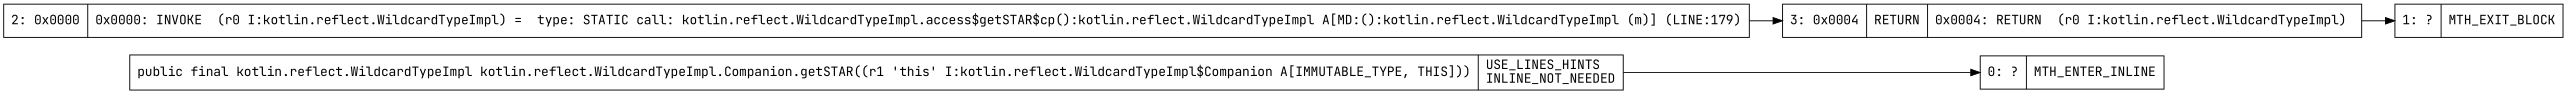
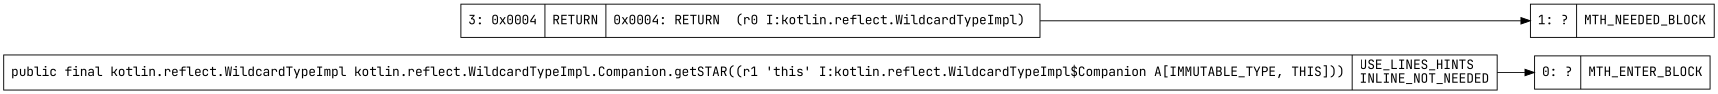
(2502, 20) -> (1645, 20)
(877, 21) -> none
(2095, 72) -> (1645, 72)
